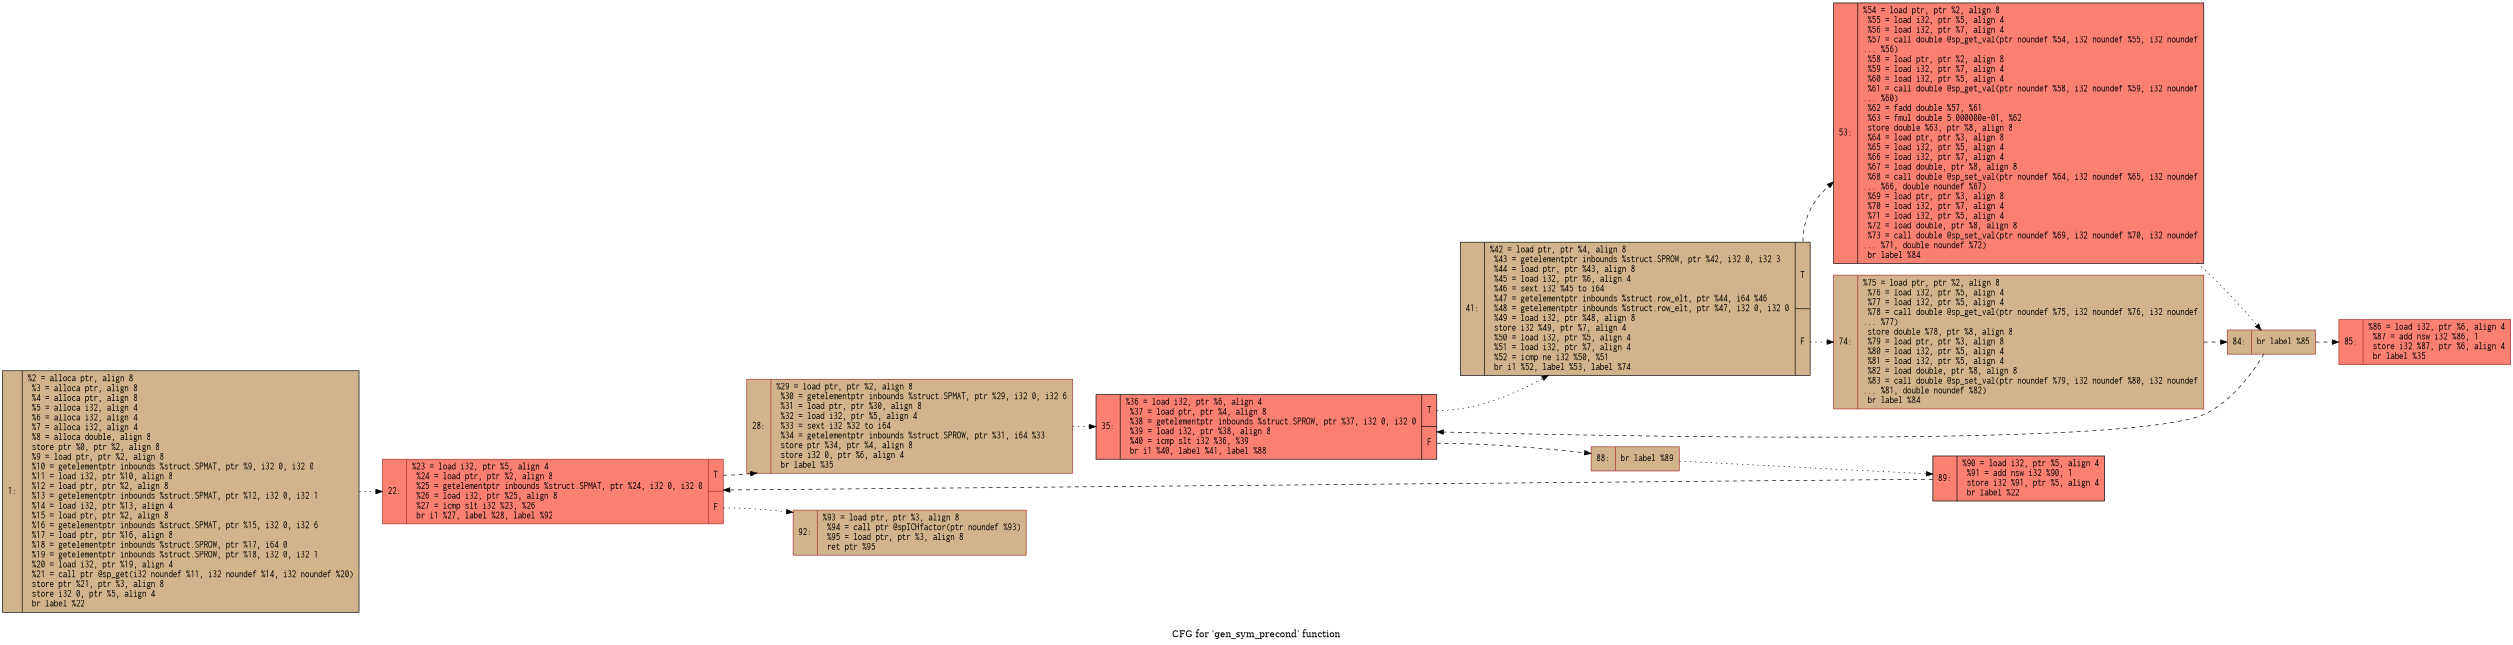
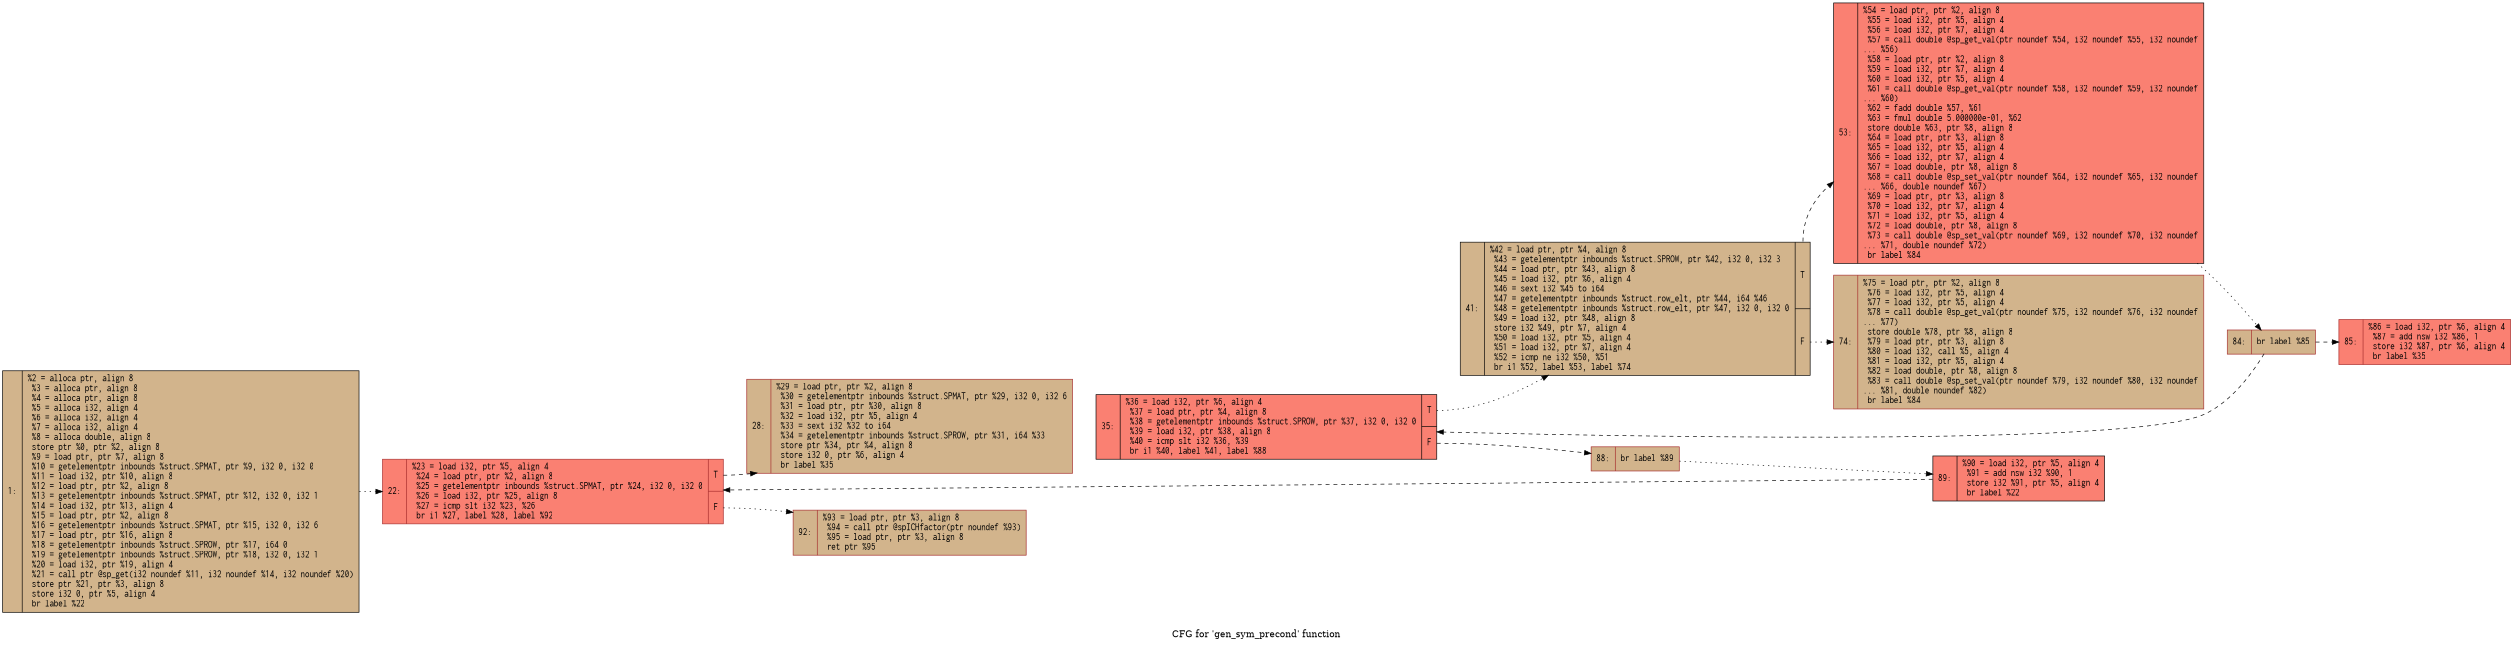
(2212, 342) -> none
(1934, 352) -> (1936, 352)
(1081, 427) -> none
(96, 457) -> (96, 457)
